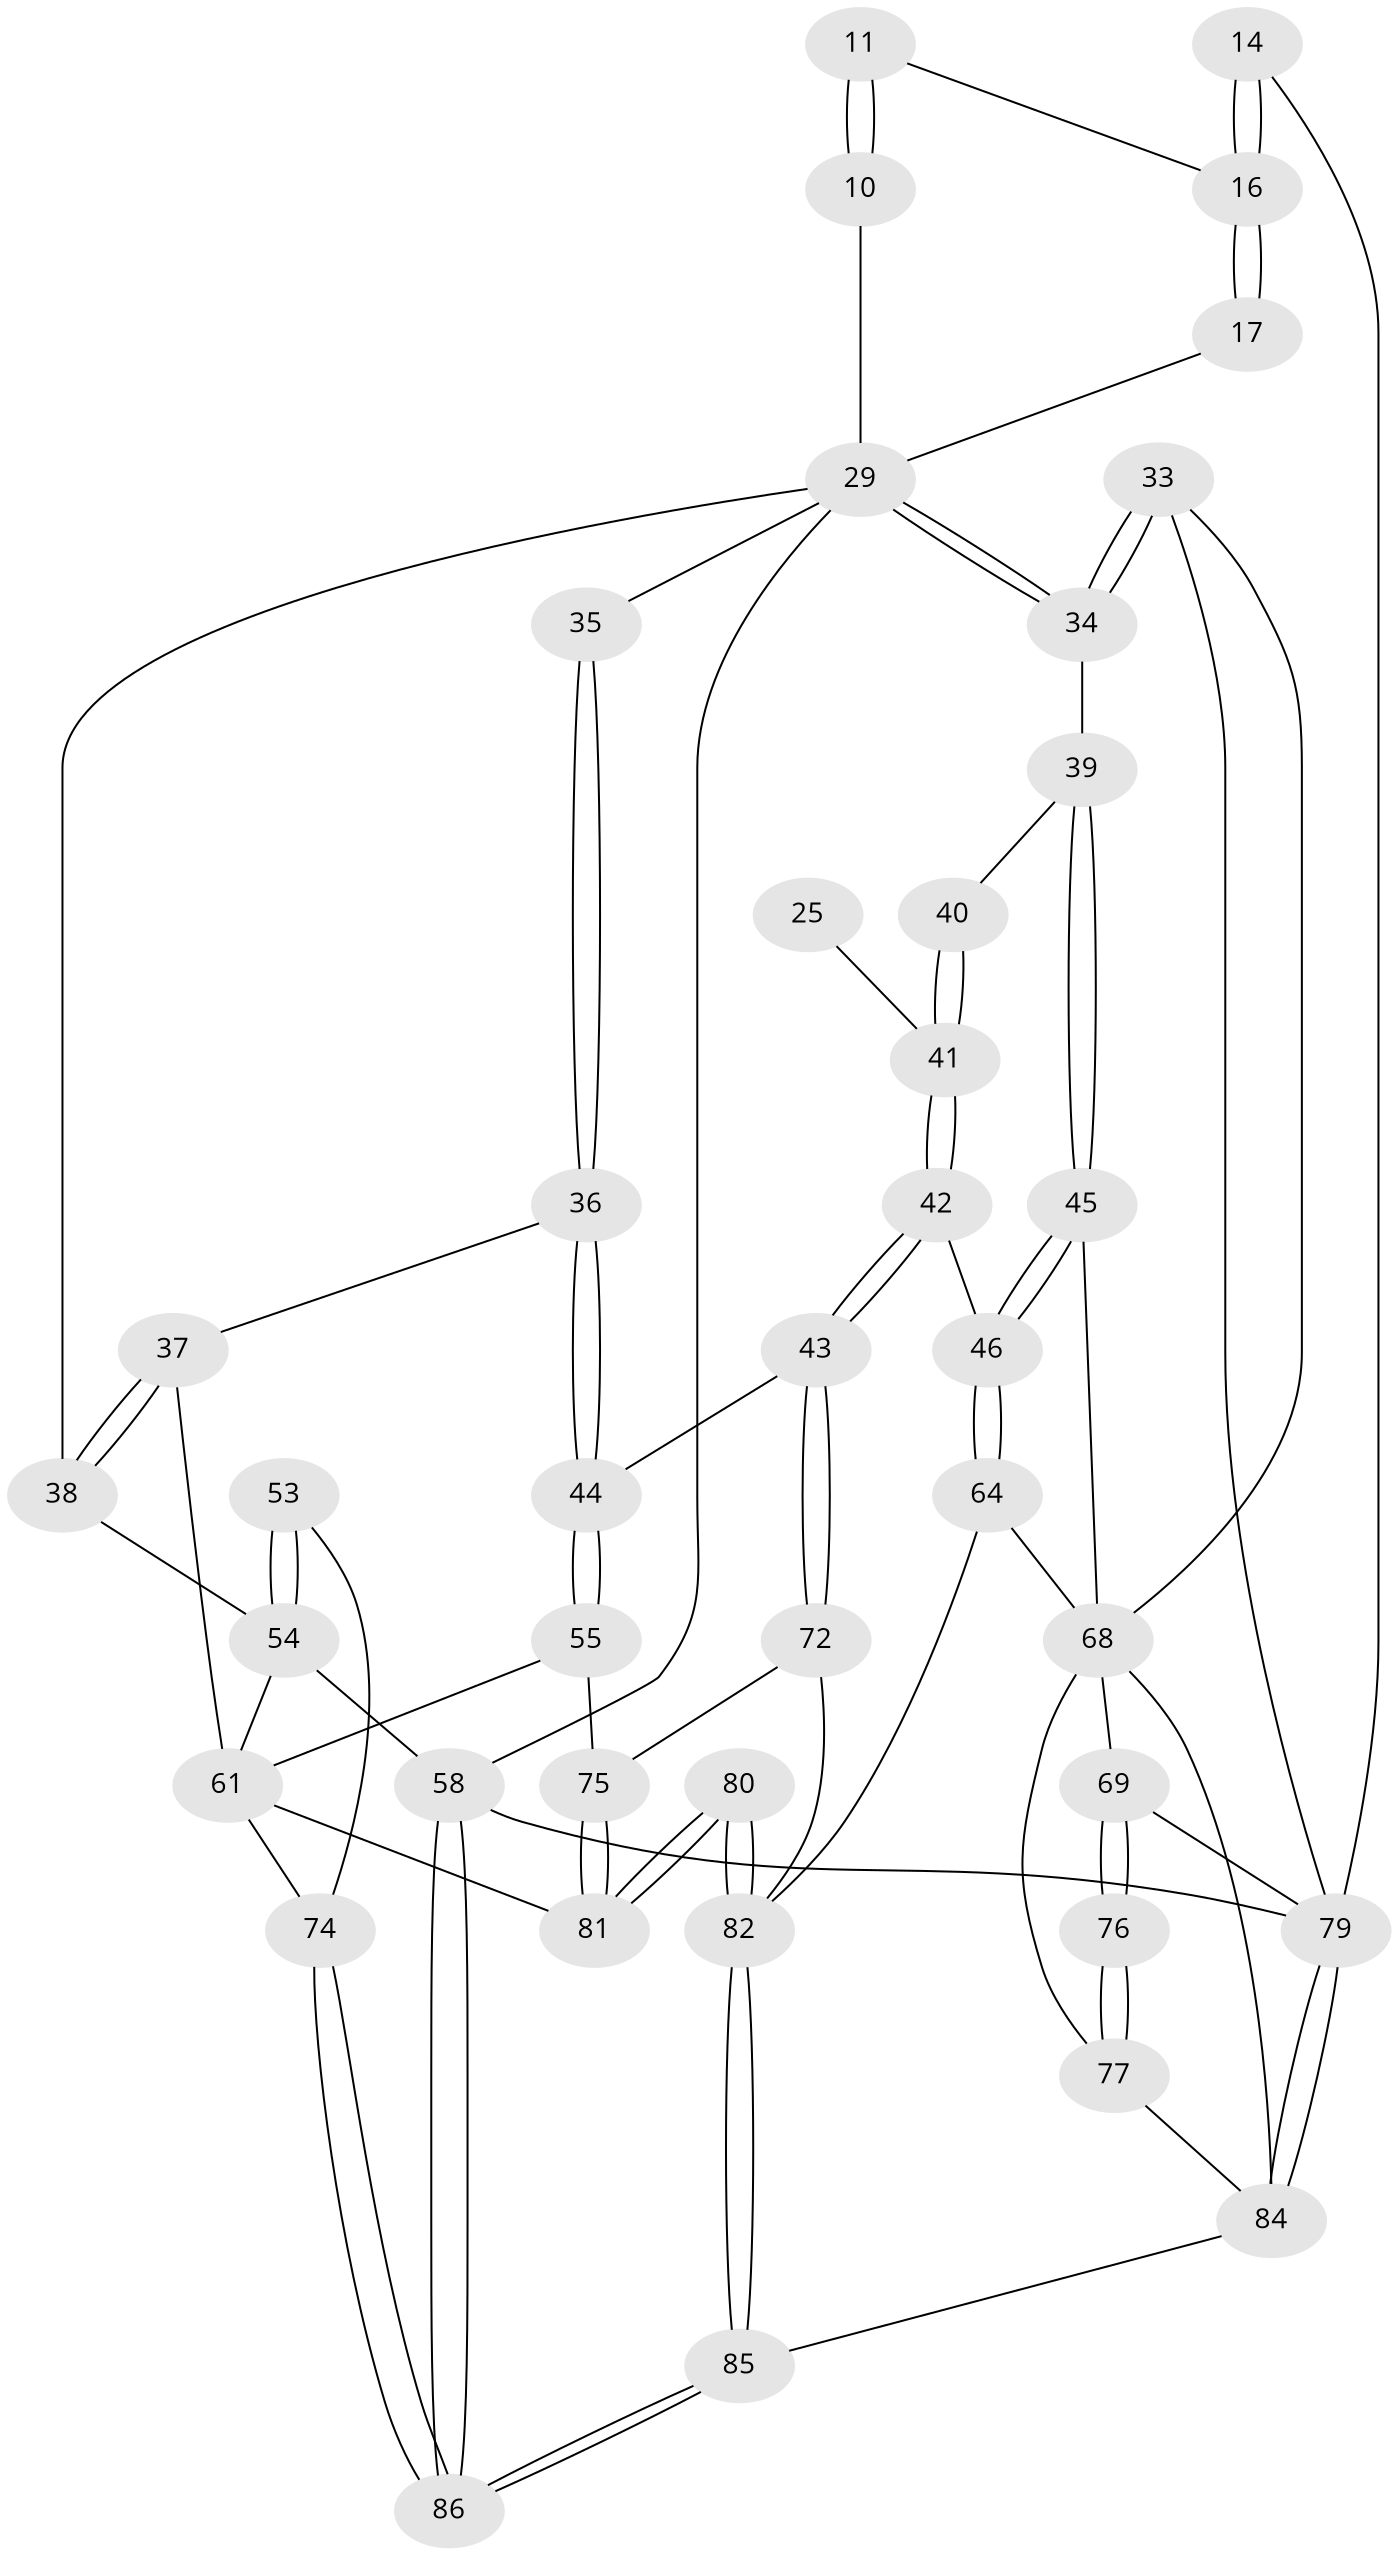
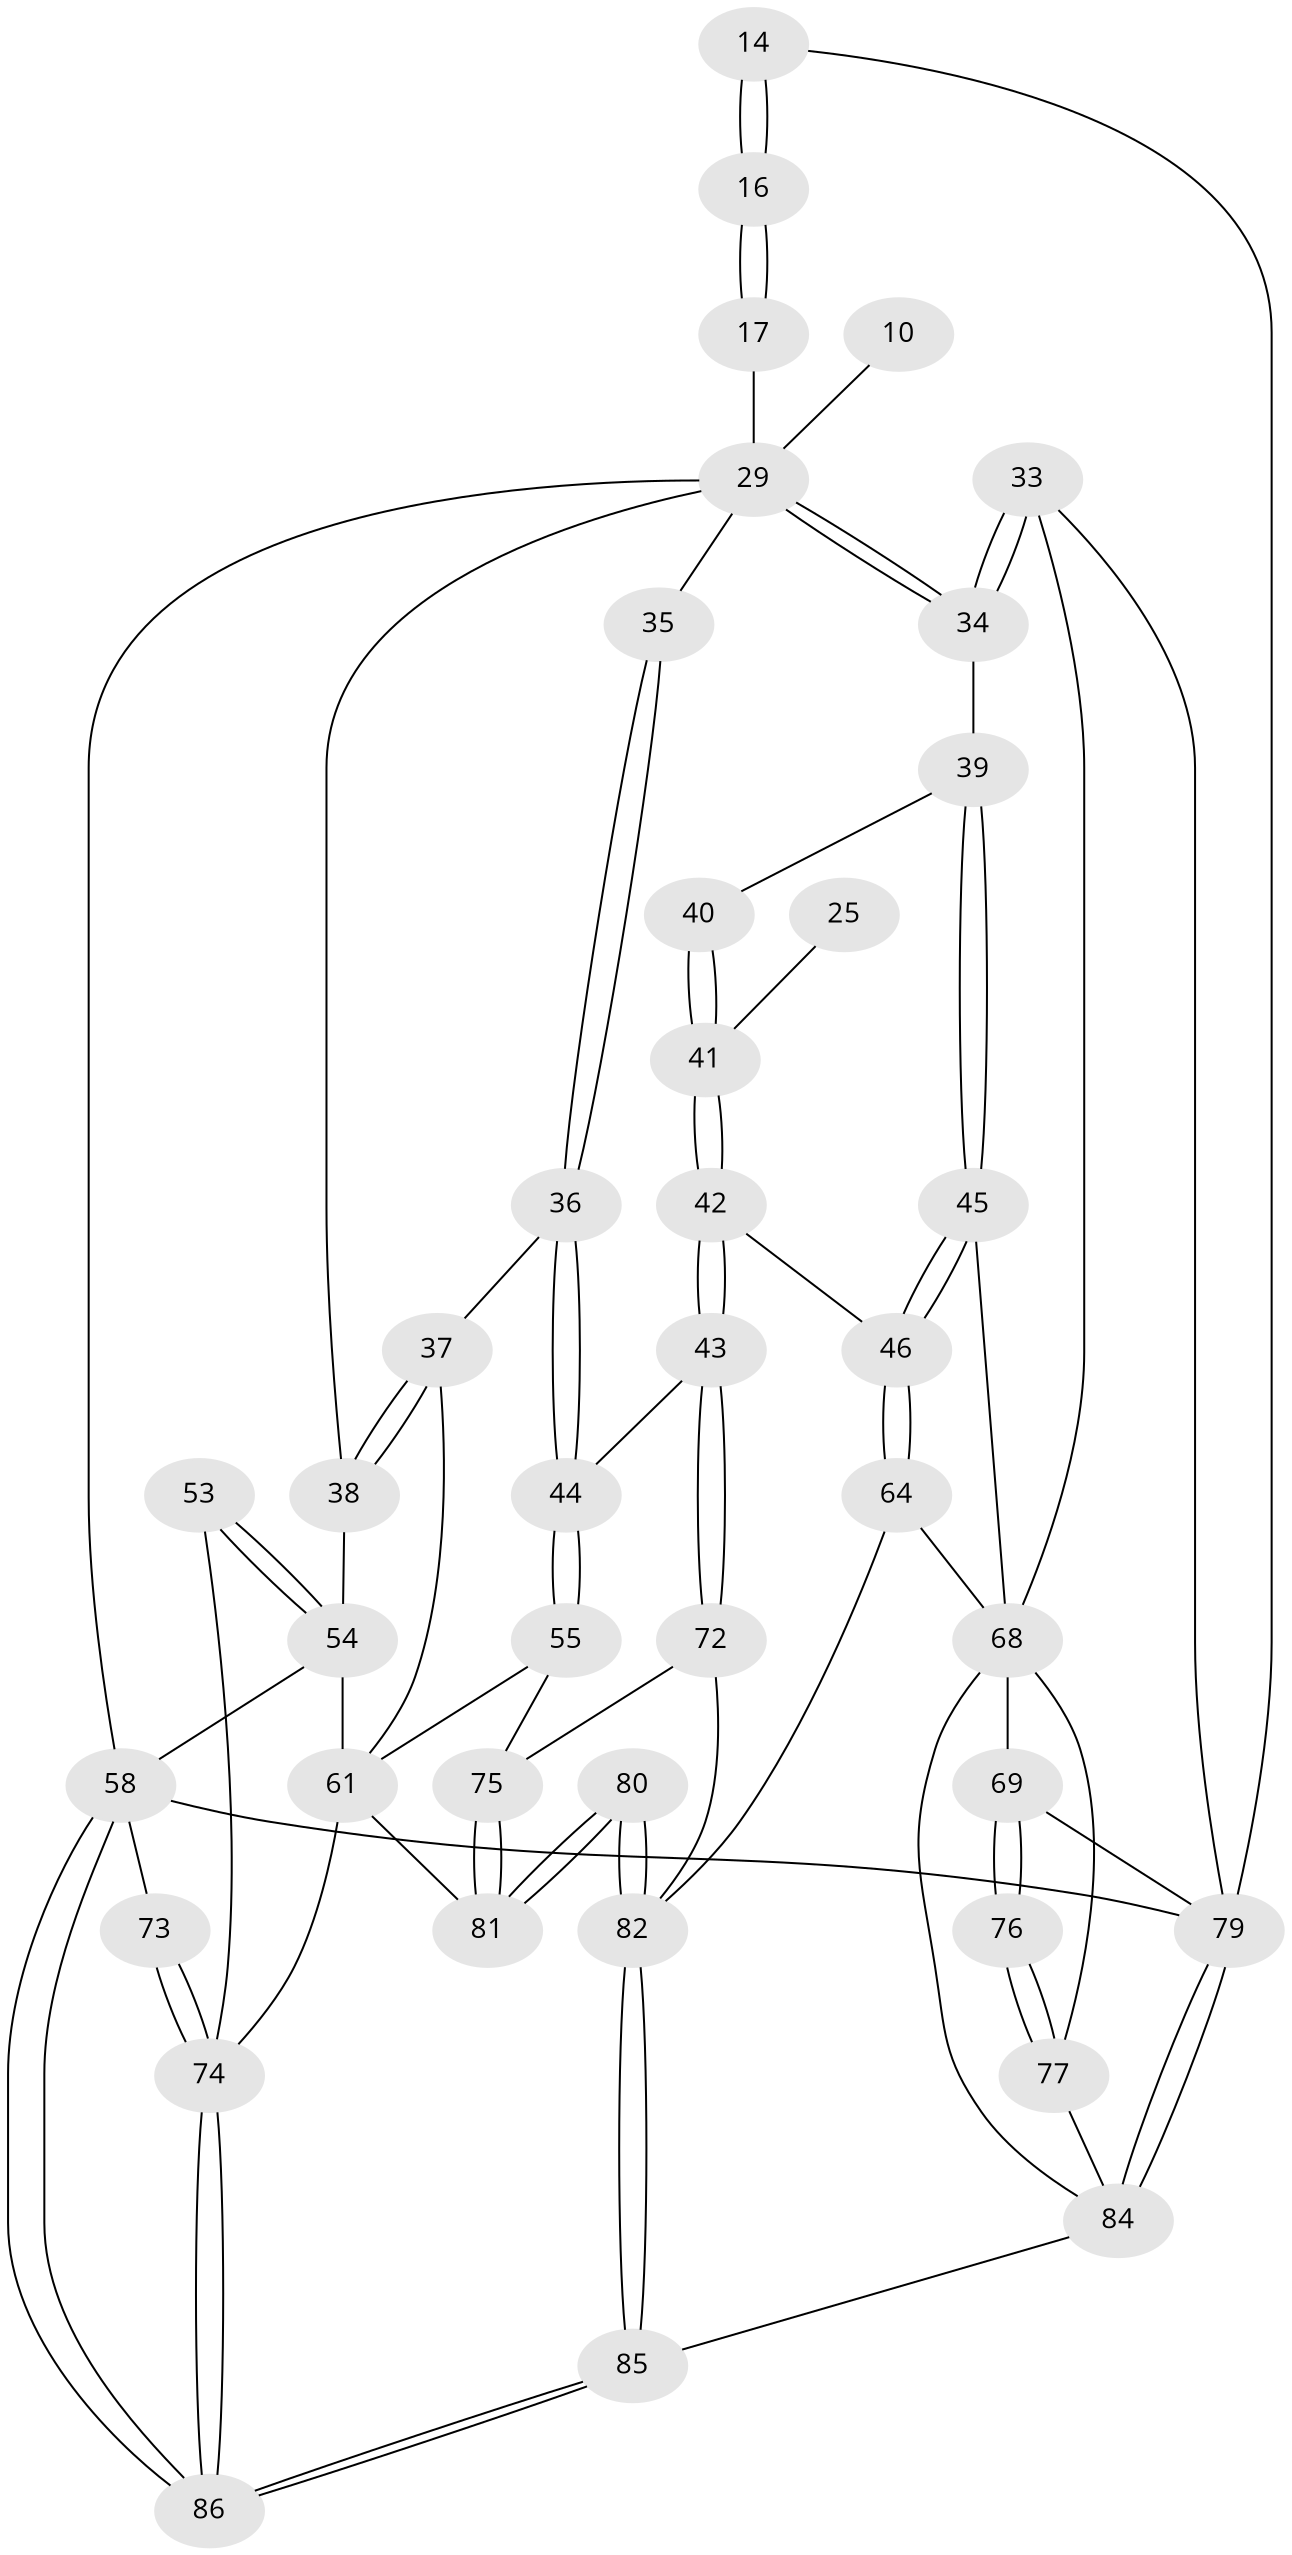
(861, 44) -> none
none -> (155, 1931)
